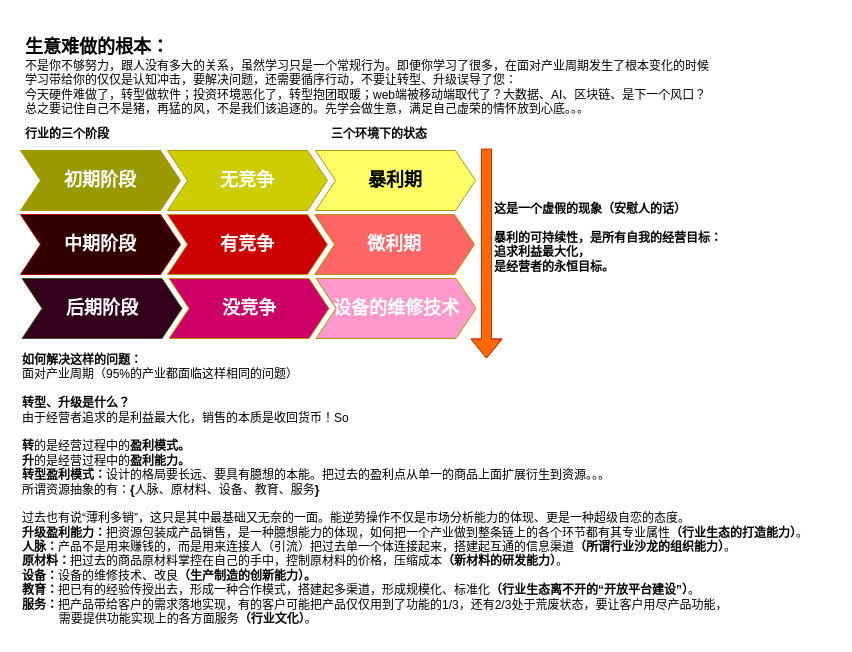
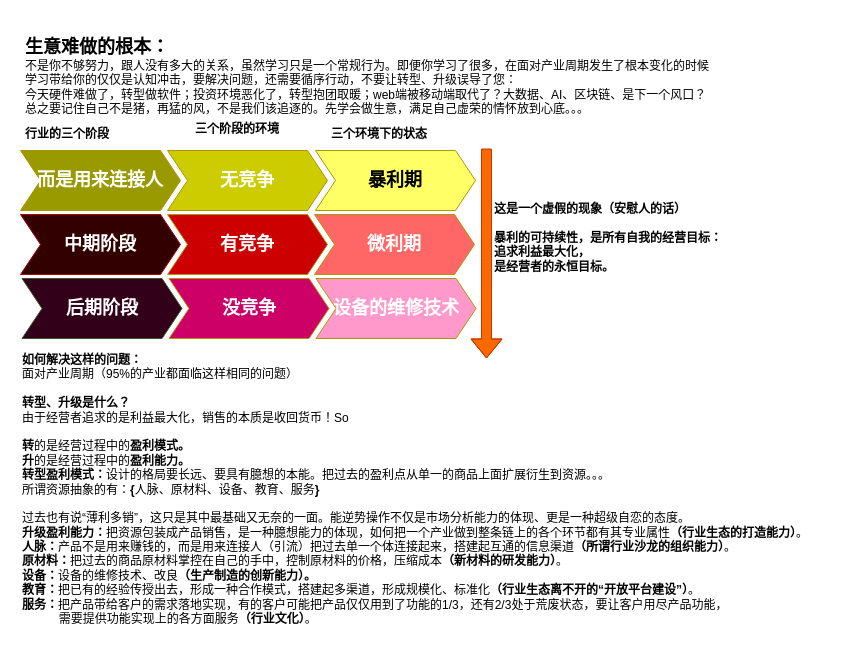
none -> (244, 130)
(101, 181) -> (101, 181)
